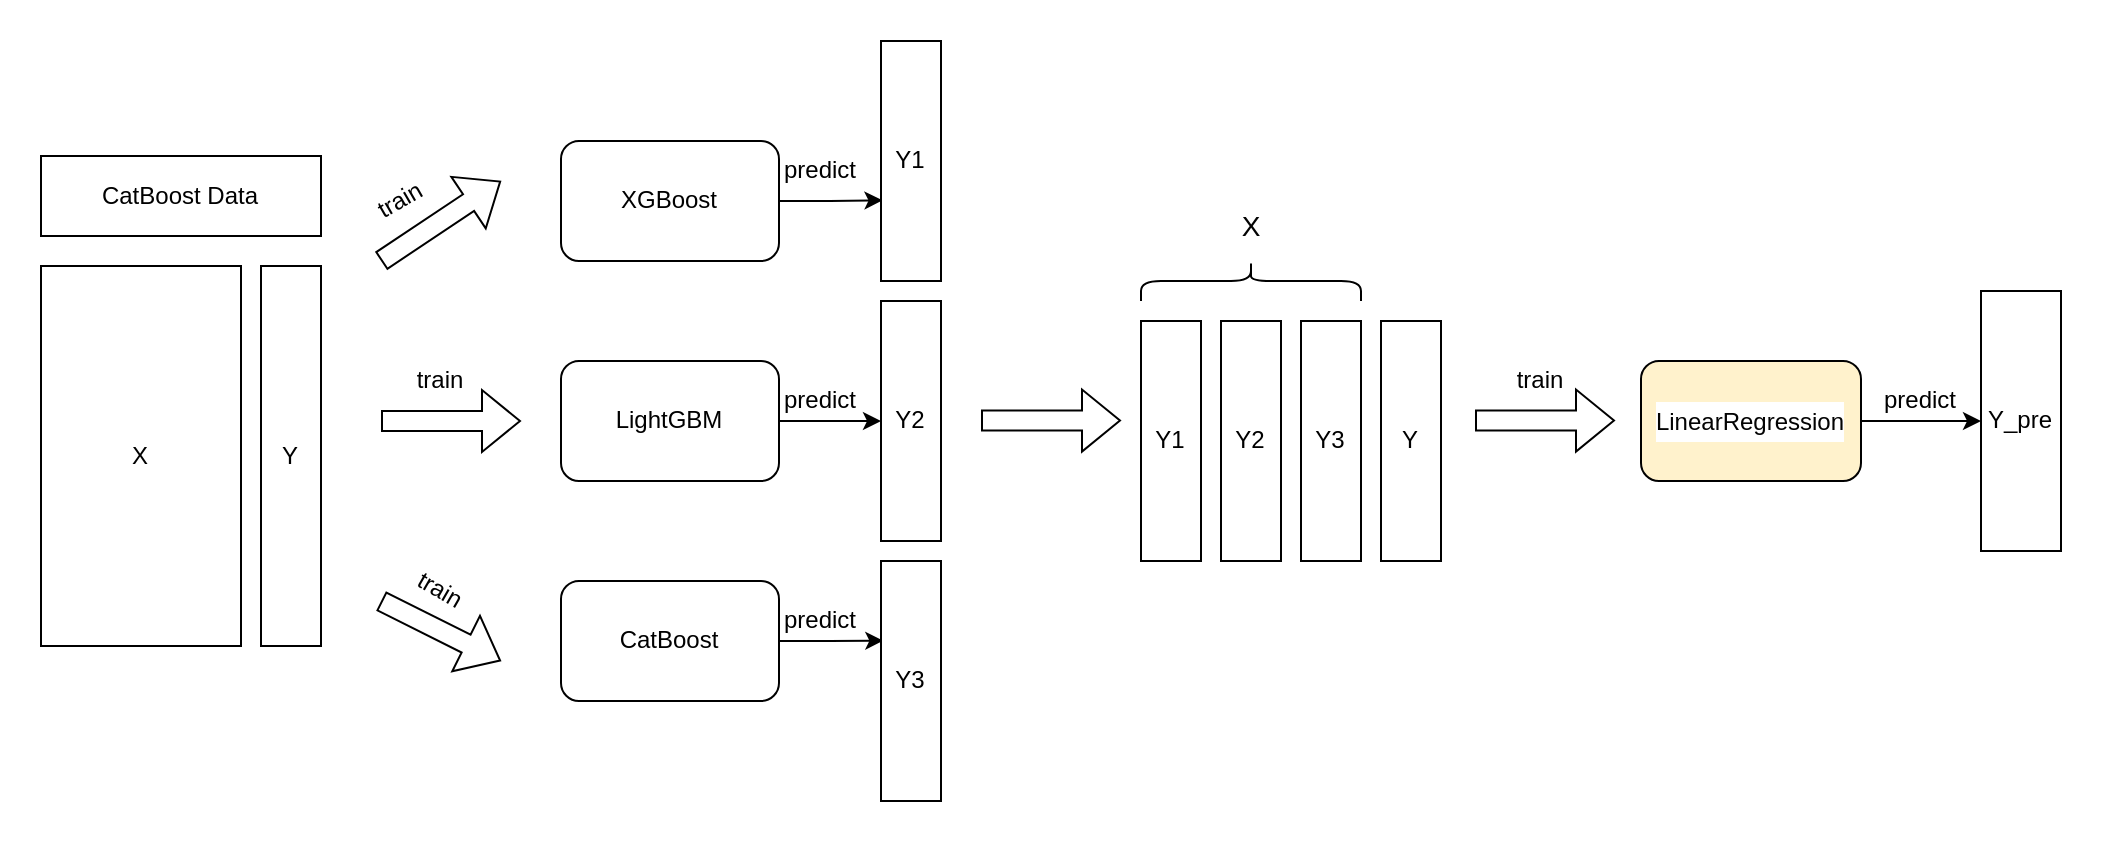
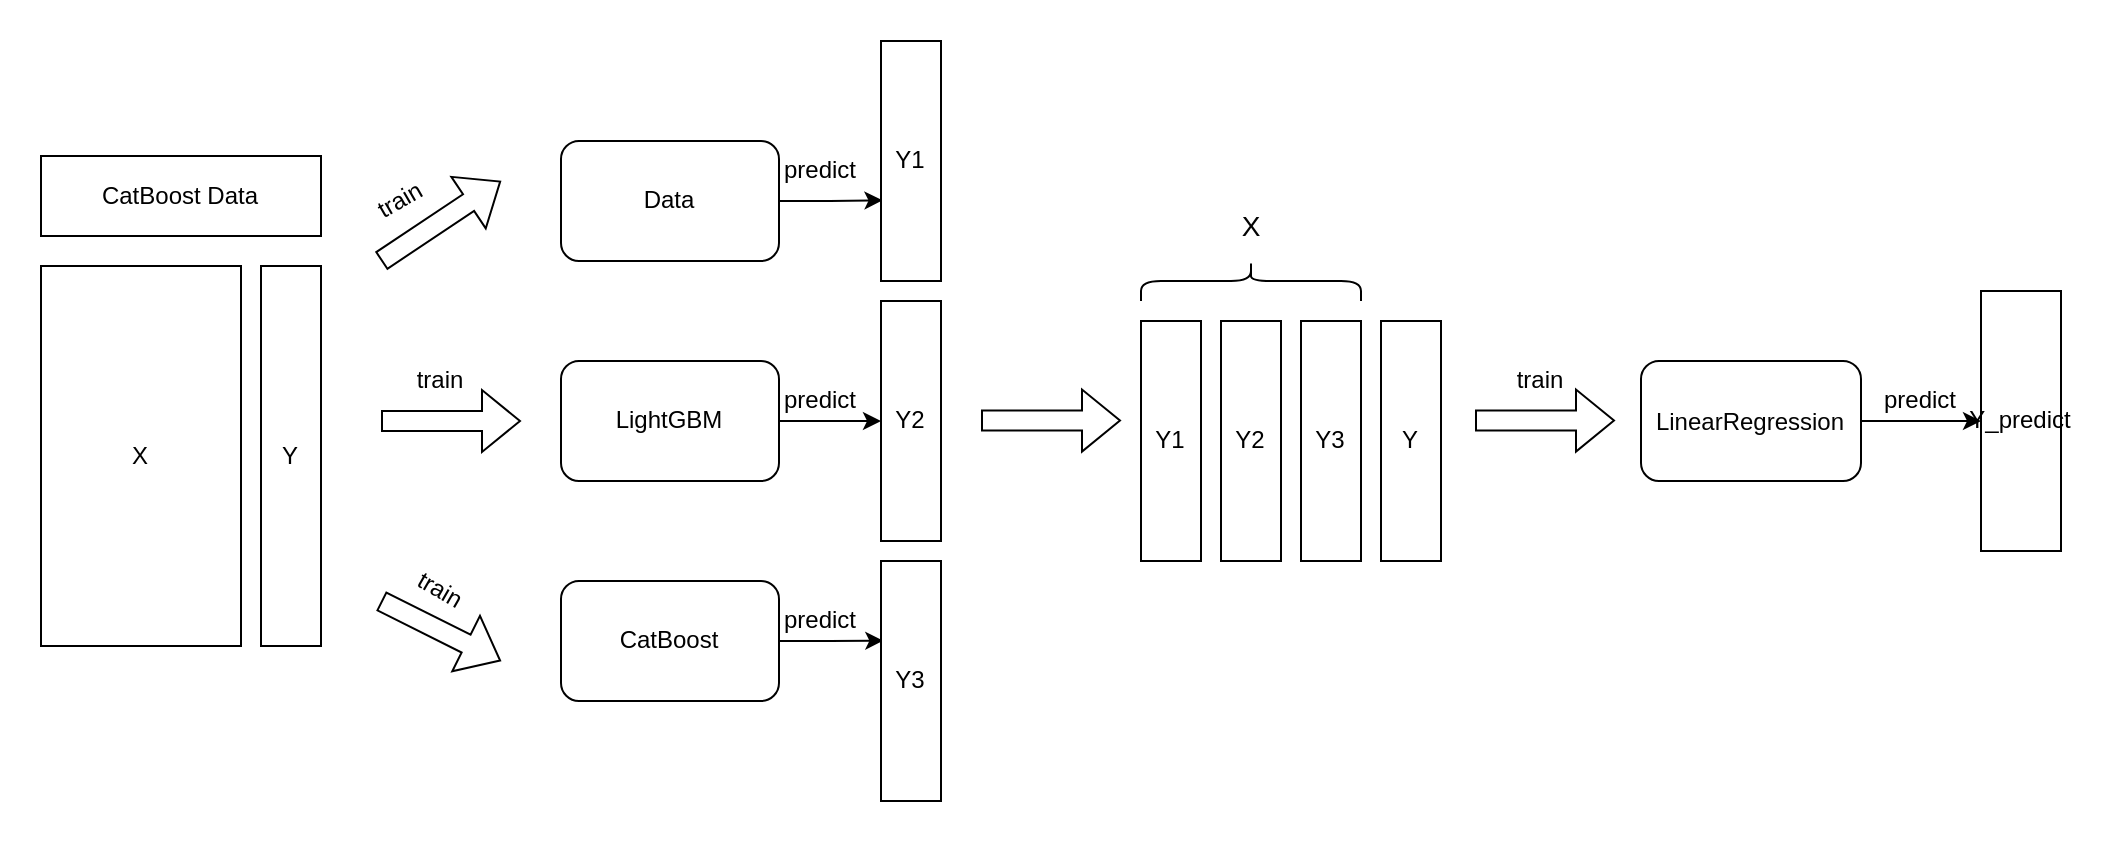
(670, 201) -> (670, 201)
(1751, 421) -> (1751, 421)
(2021, 421) -> (2021, 421)
